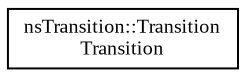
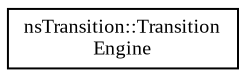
(123, 39) -> (123, 39)
